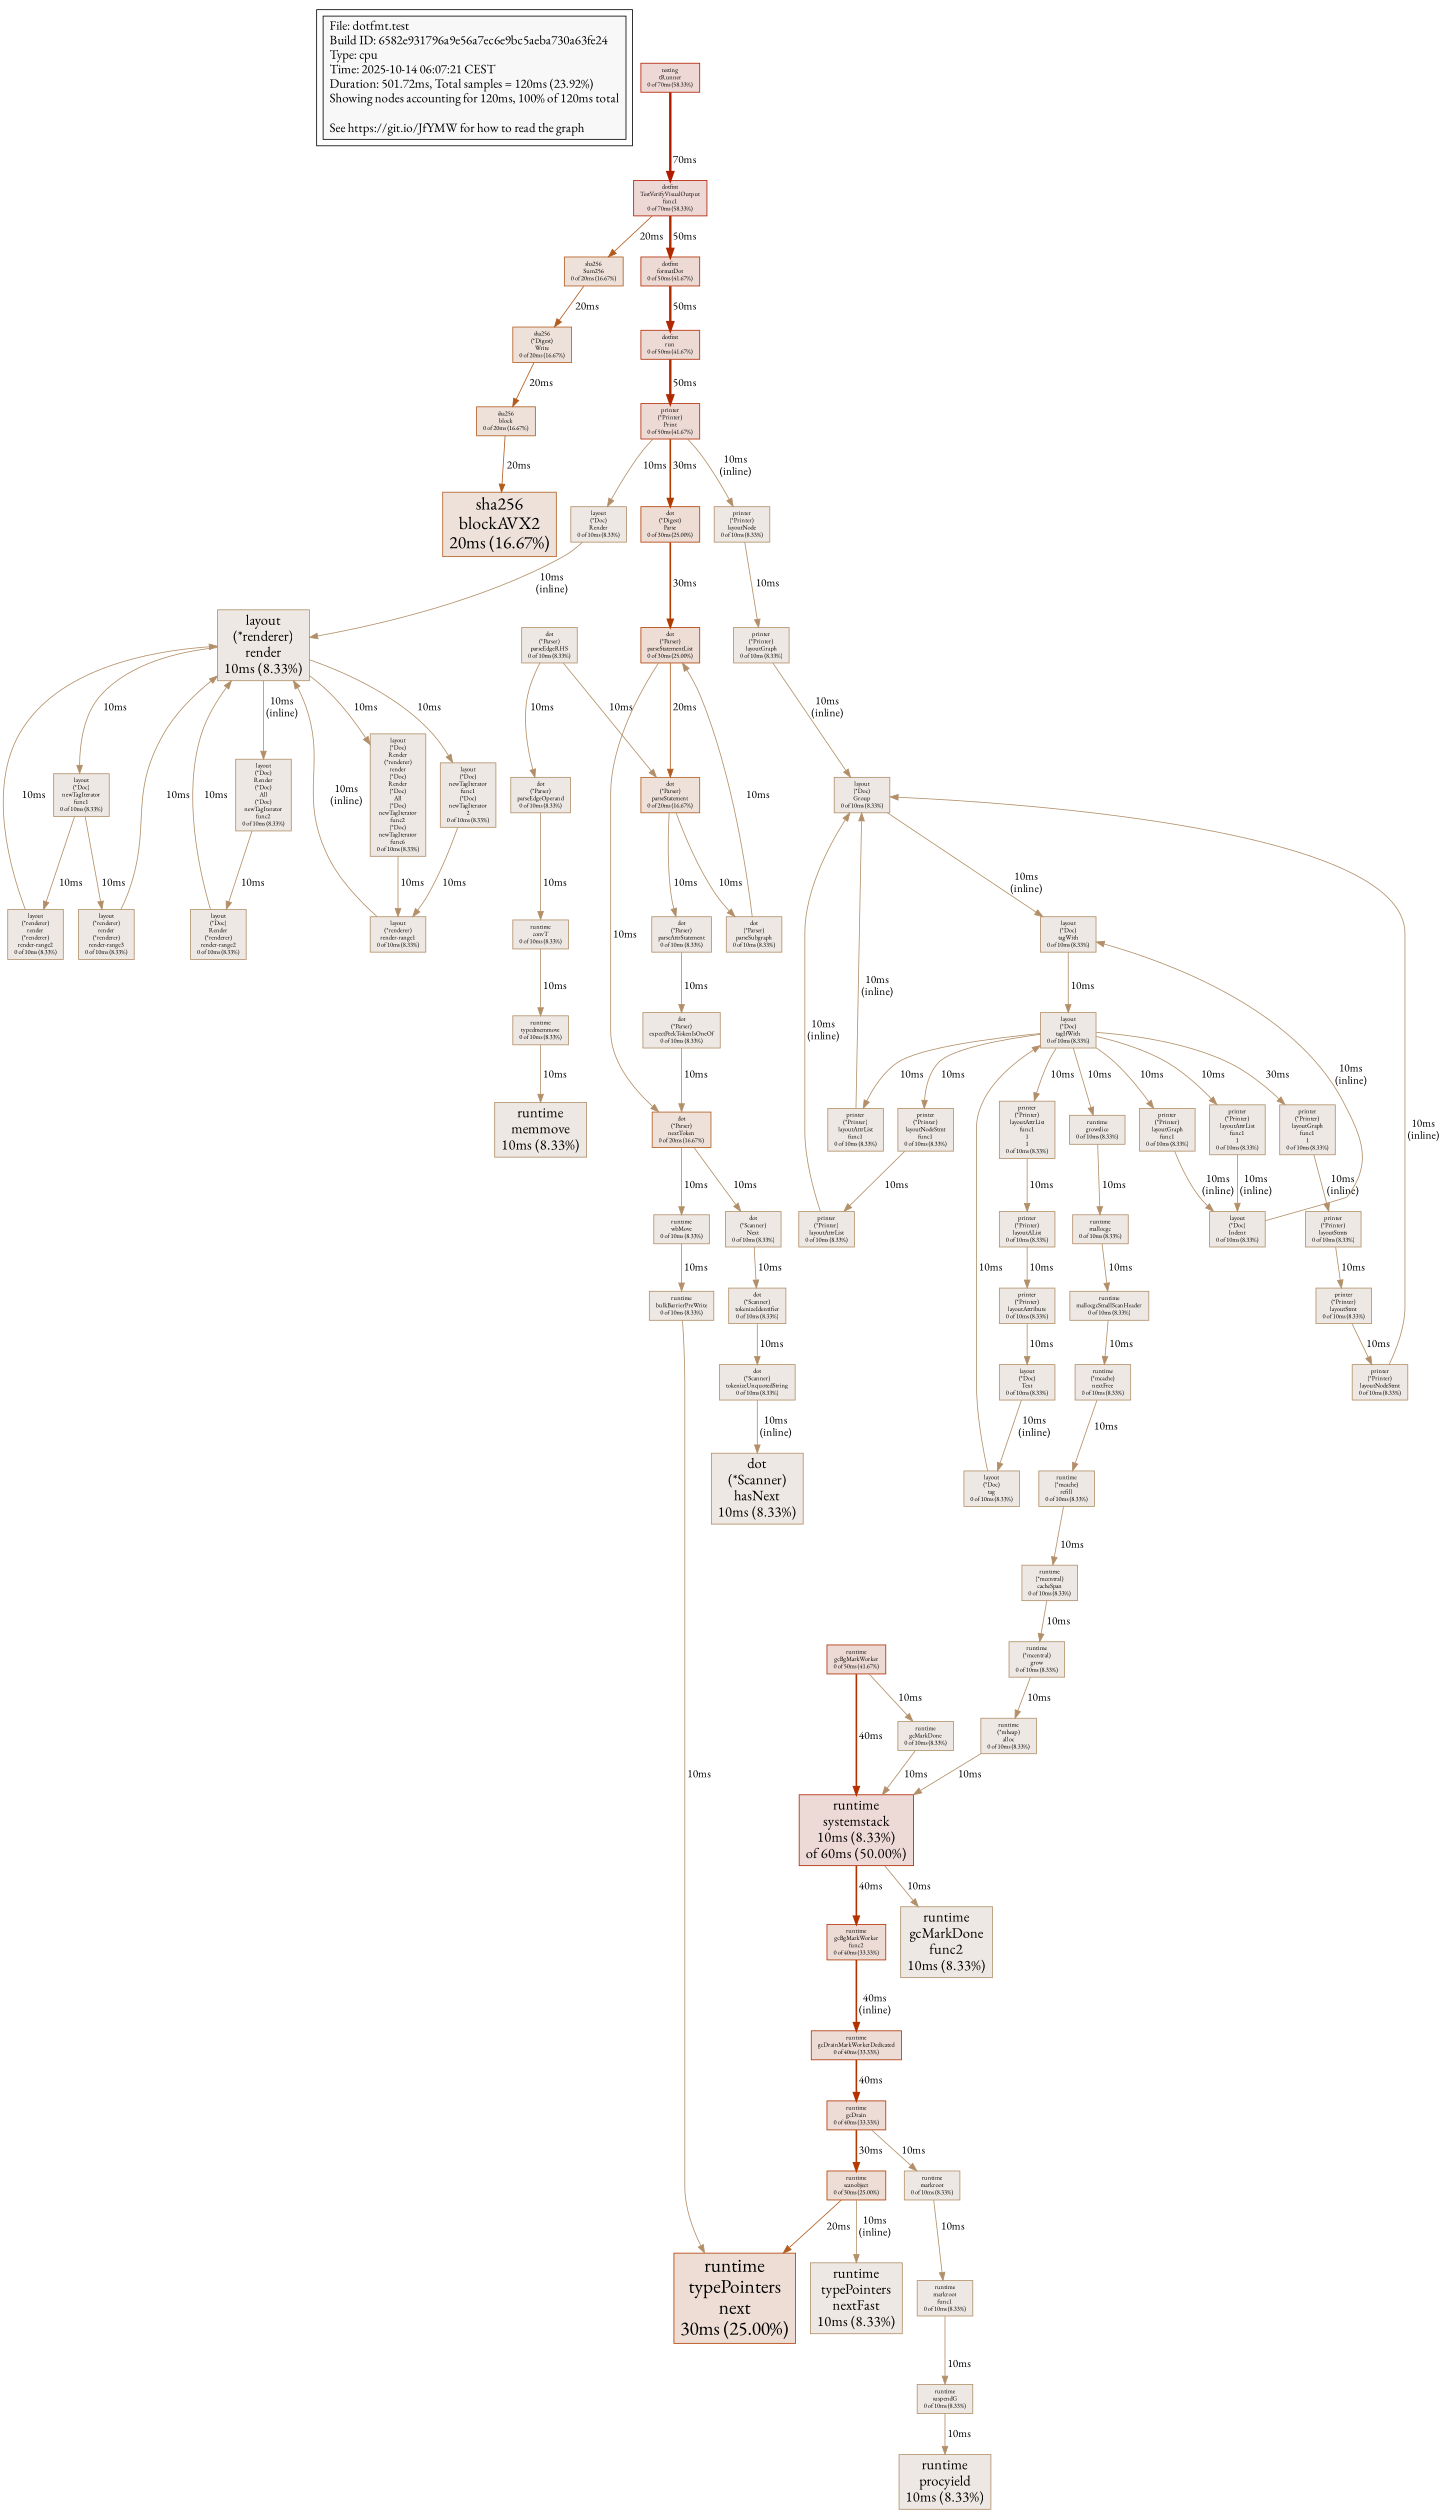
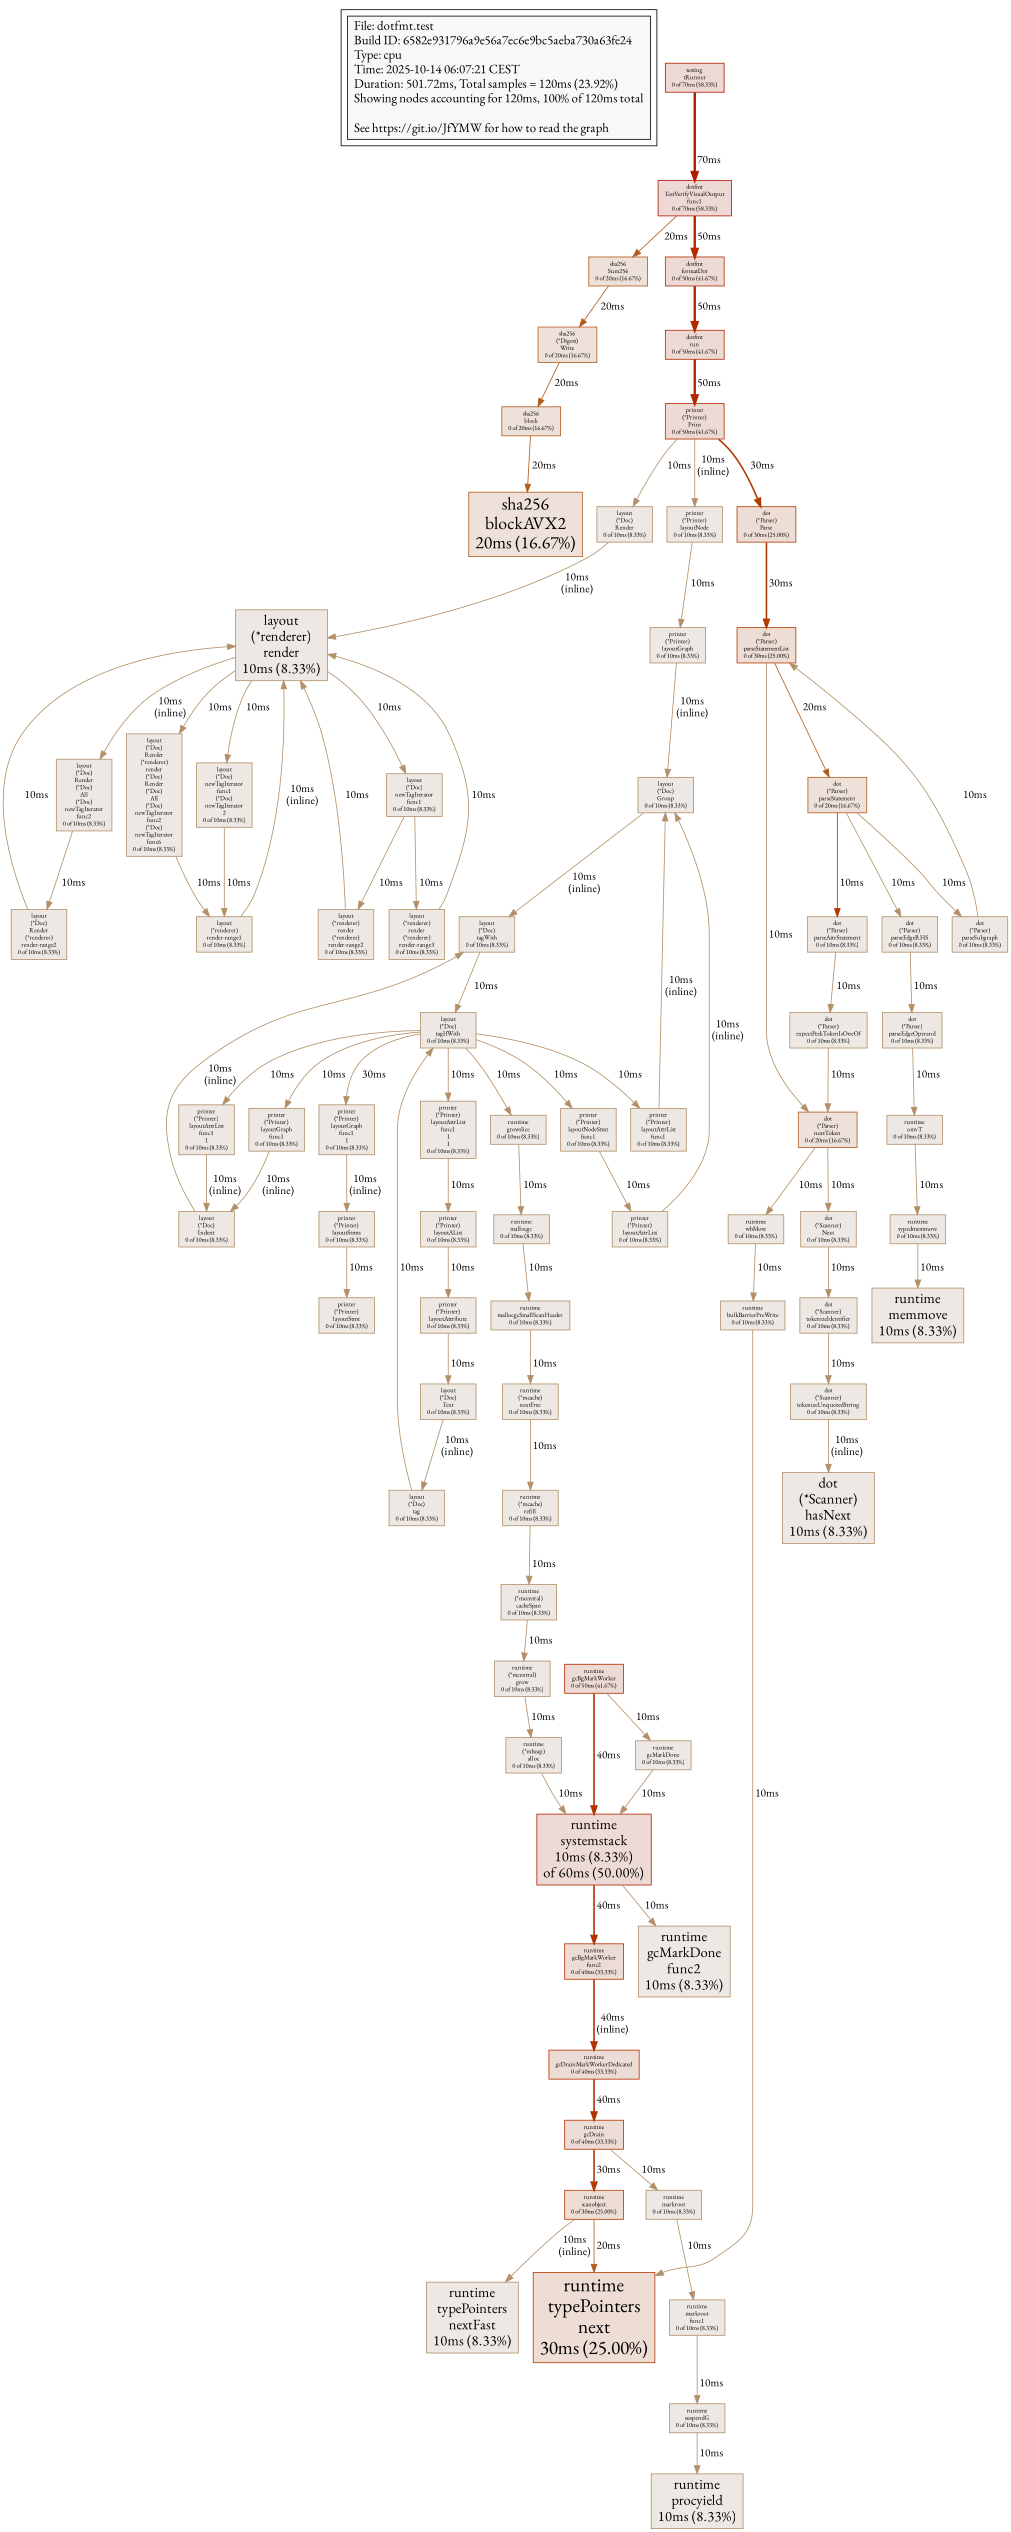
(670, 524) -> (766, 524)
(607, 717) -> (872, 861)
(668, 861) -> (837, 861)
(1380, 1382) -> none
